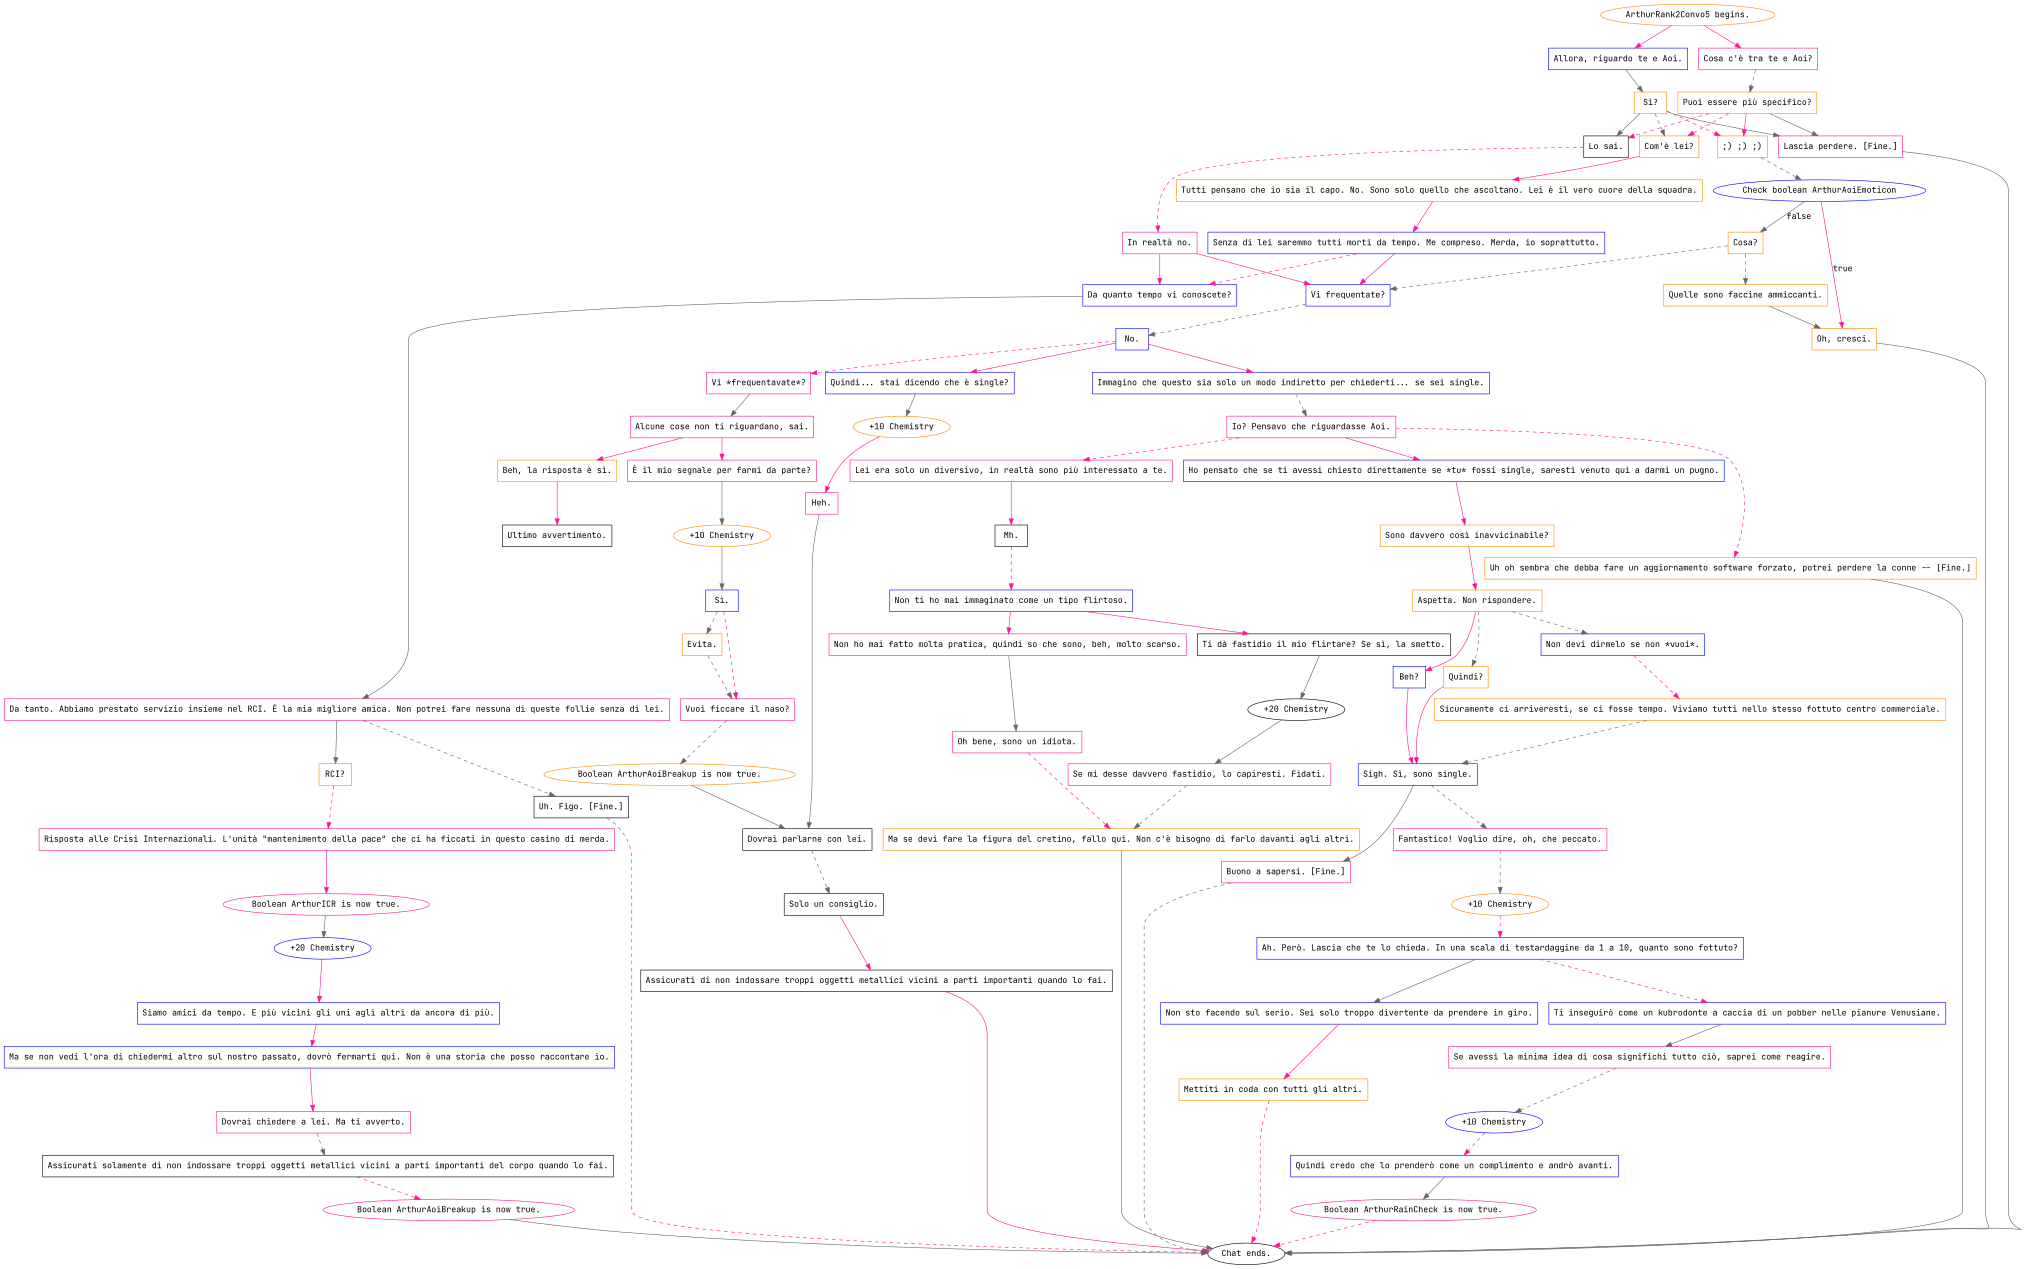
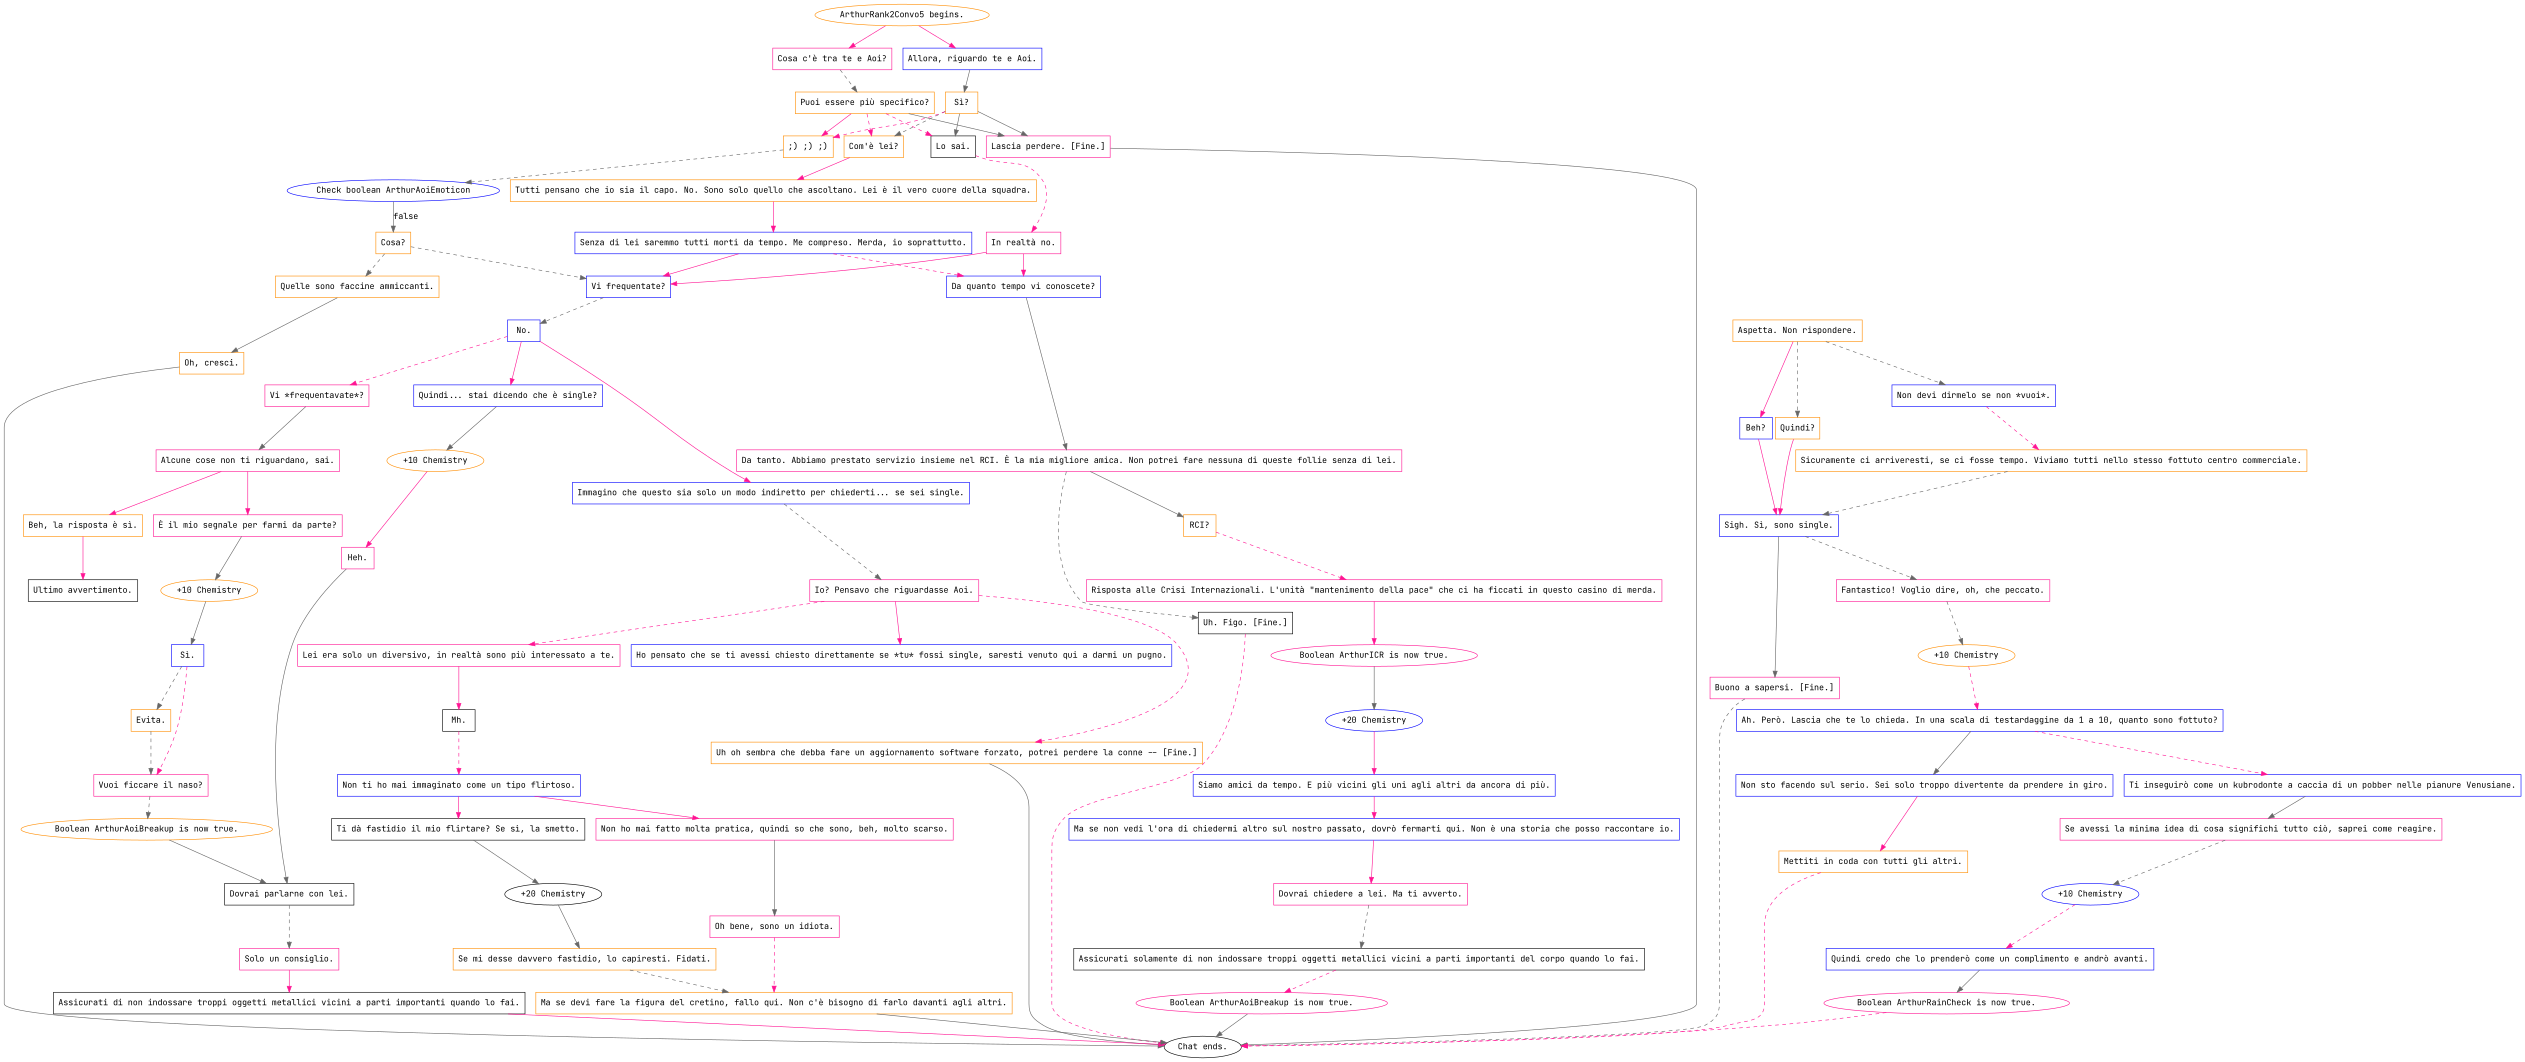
(1831, 262) -> none
(1467, 536) -> none
(1199, 775) -> (585, 959)
(834, 904) -> (289, 959)
